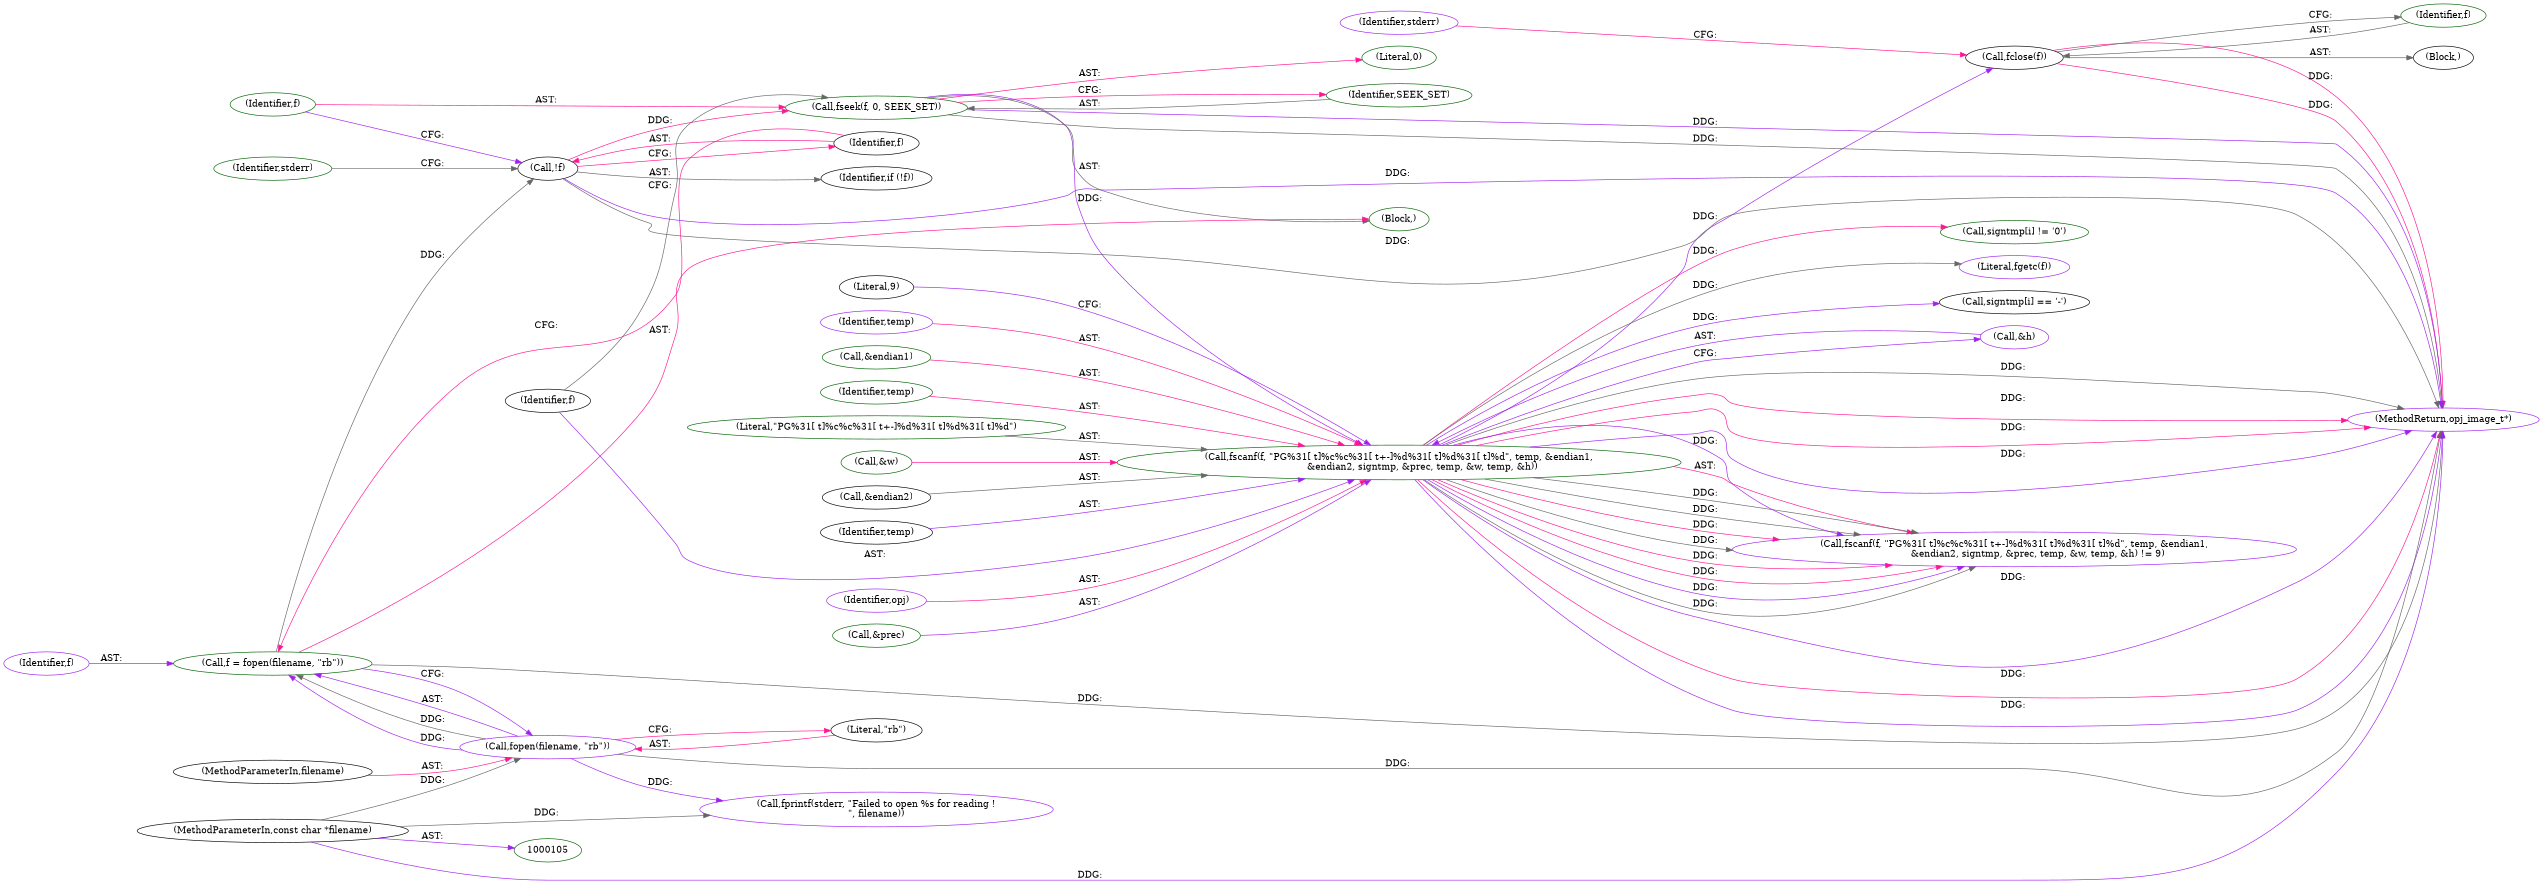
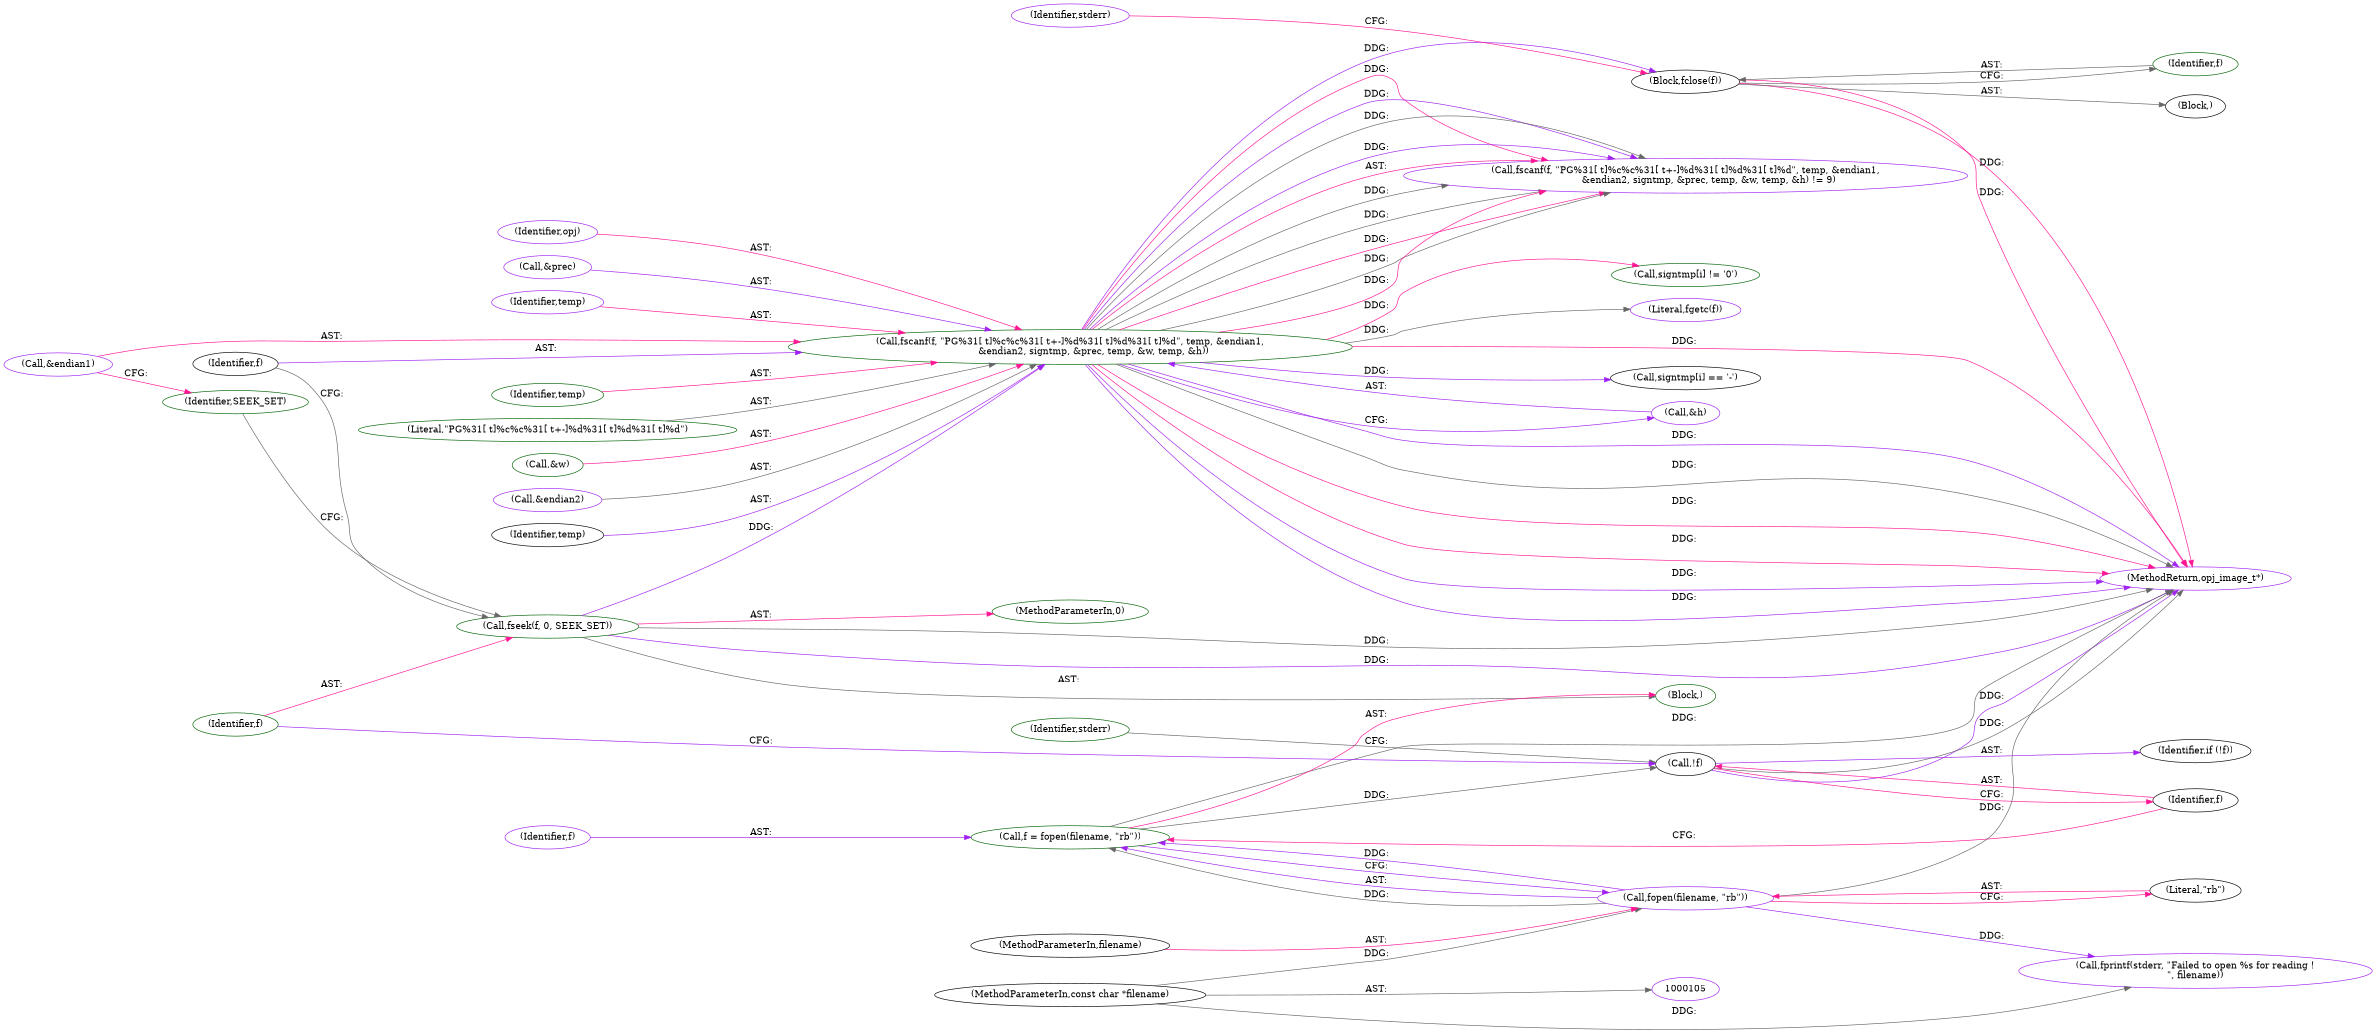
(1399, 58) -> (1070, 612)
(2014, 58) -> (1686, 82)
(1138, 95) -> (141, 382)
(1091, 104) -> (333, 518)
(673, 126) -> none
(695, 179) -> (1904, 758)
(877, 287) -> none
(877, 357) -> (58, 365)
(877, 497) -> (548, 500)
(877, 636) -> (548, 267)
(443, 843) -> (1426, 994)
(548, 850) -> (1686, 989)
(1517, 880) -> none
